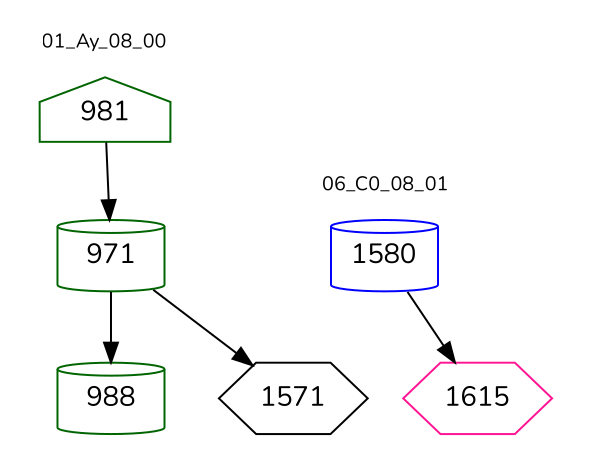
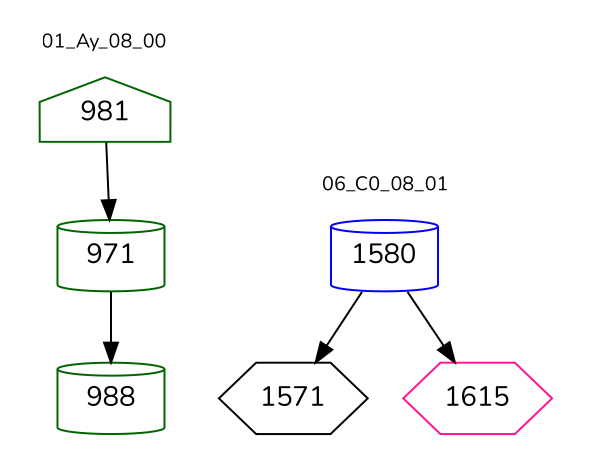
(174, 306) -> (344, 319)
